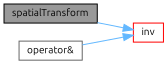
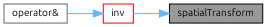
(110, 25) -> (146, 14)
